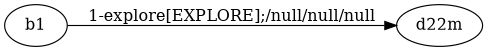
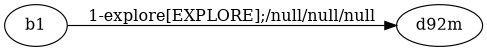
(440, 26) -> (440, 26)
